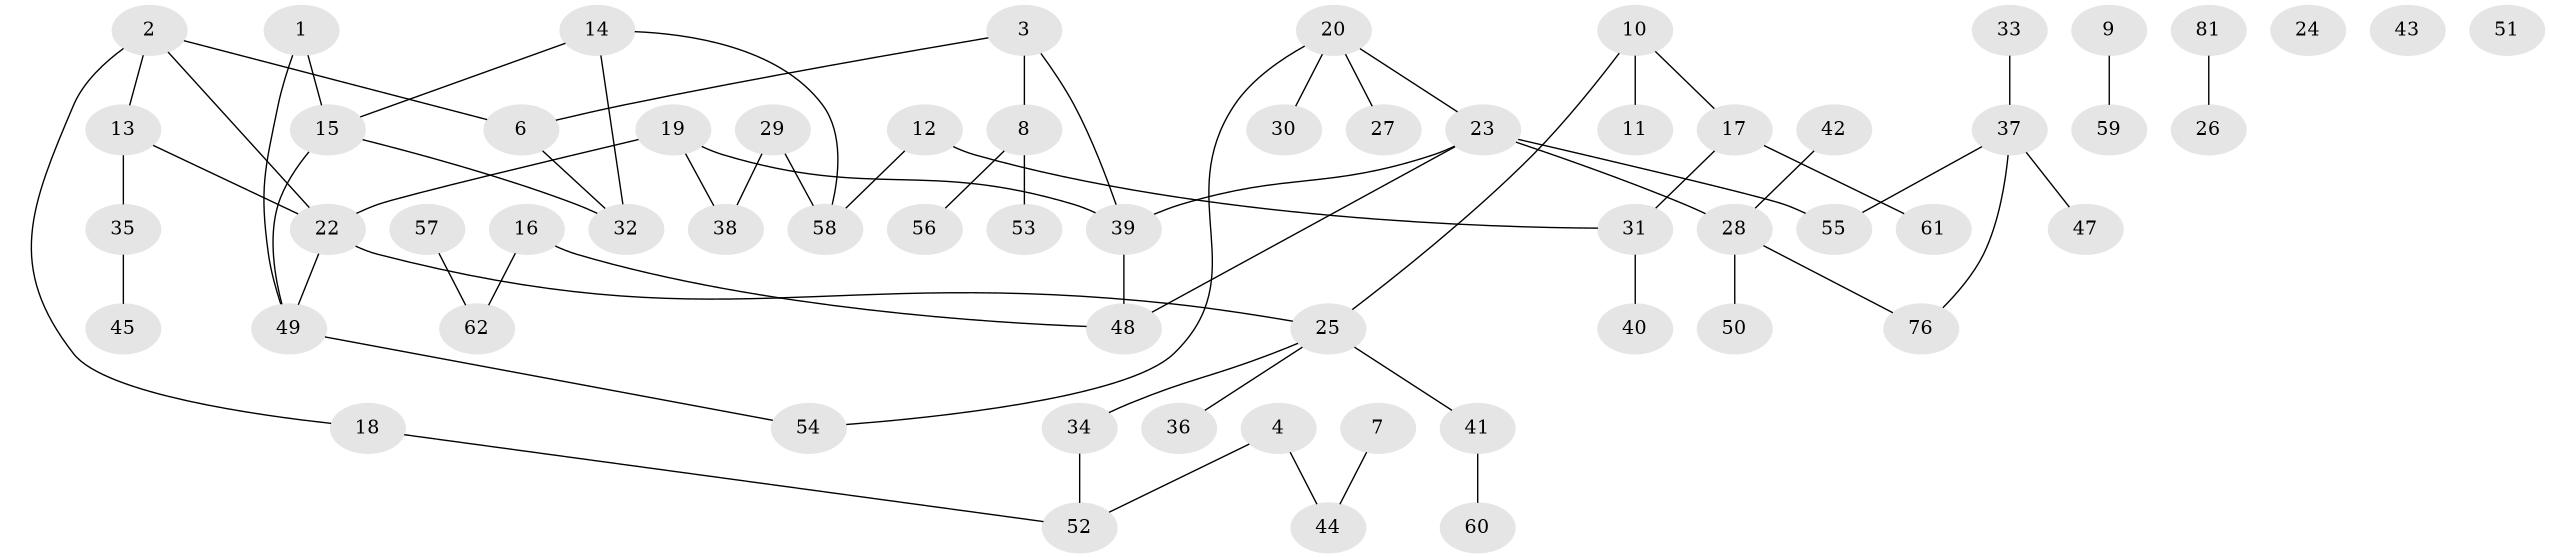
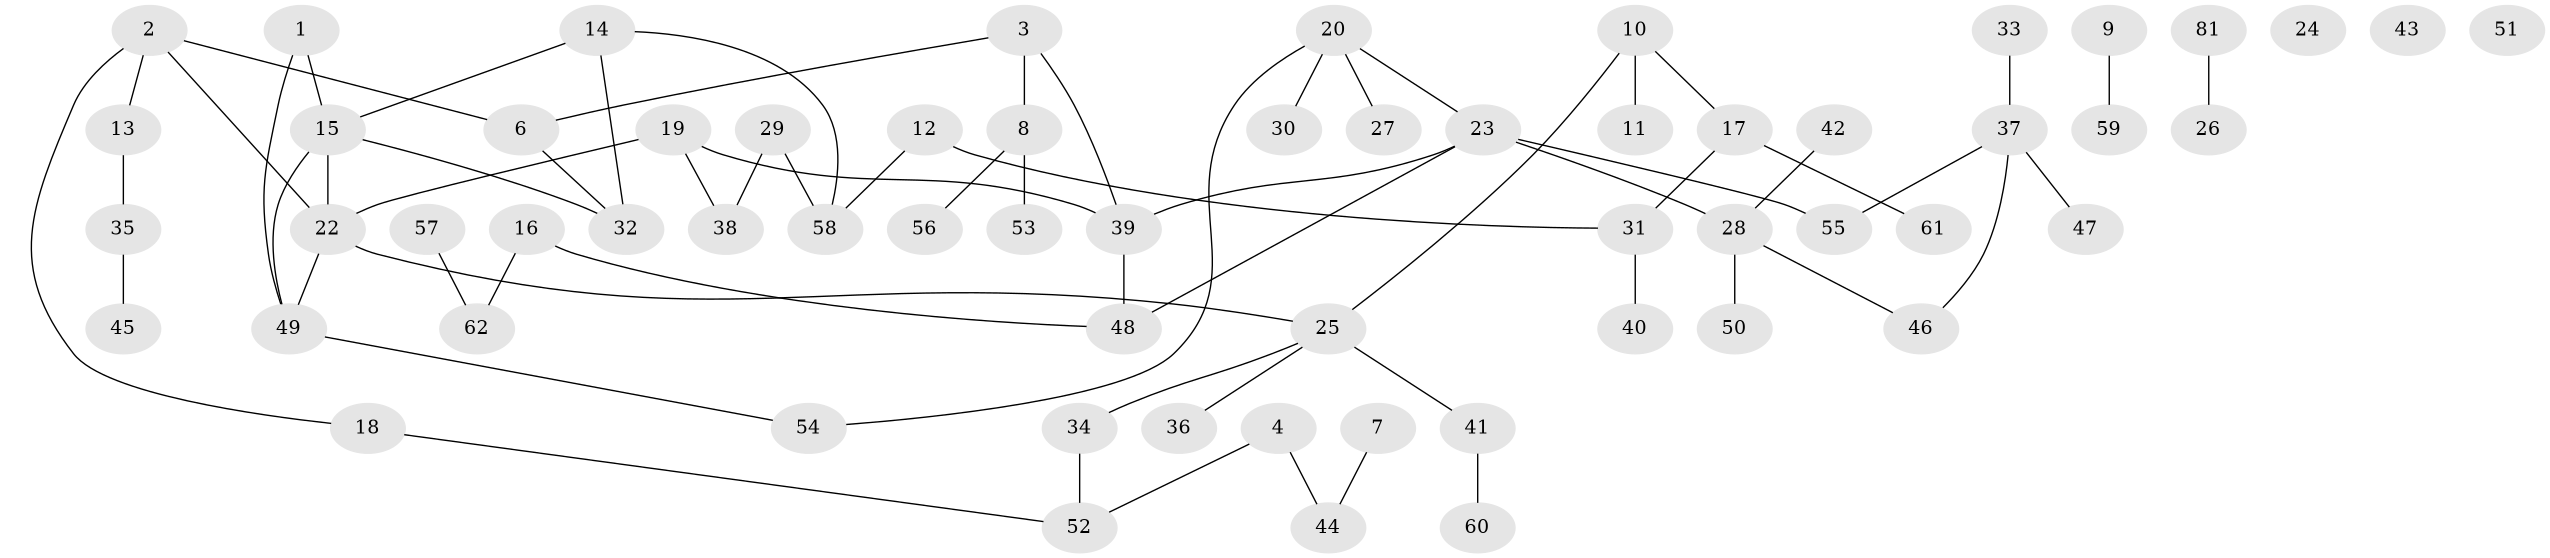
(226, 180) -> (328, 180)
(1921, 329) -> (1921, 329)
